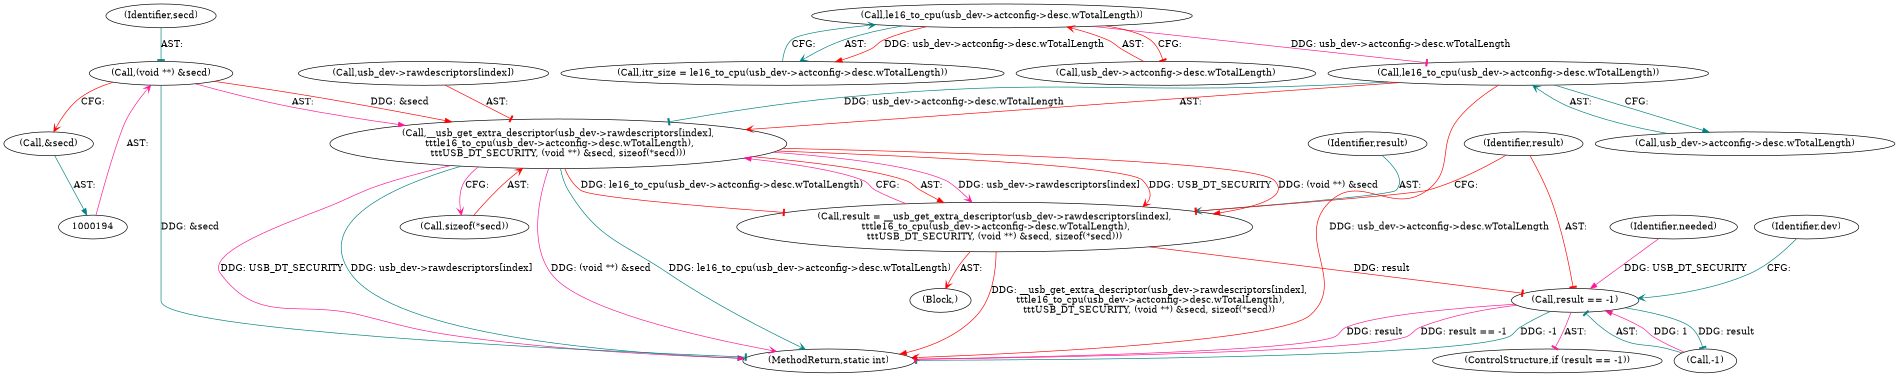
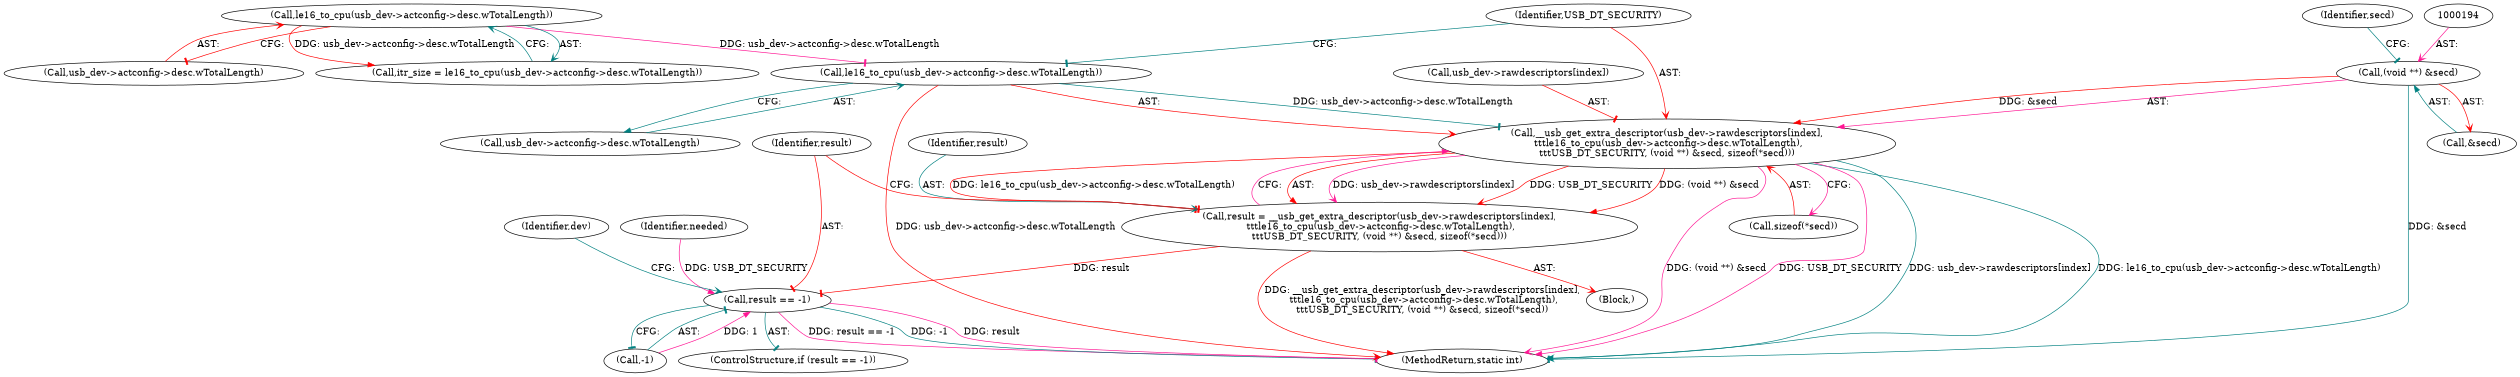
none -> (1589, 16)
(174, 45) -> (2399, 45)
(95, 102) -> (2475, 102)
(69, 182) -> (2435, 114)
(1564, 330) -> (766, 331)
(1726, 332) -> (649, 332)
